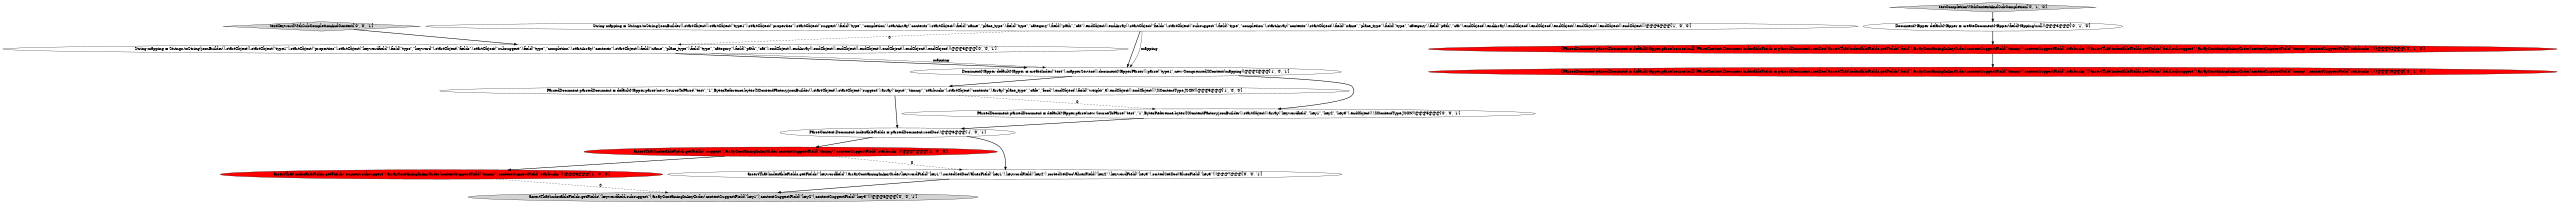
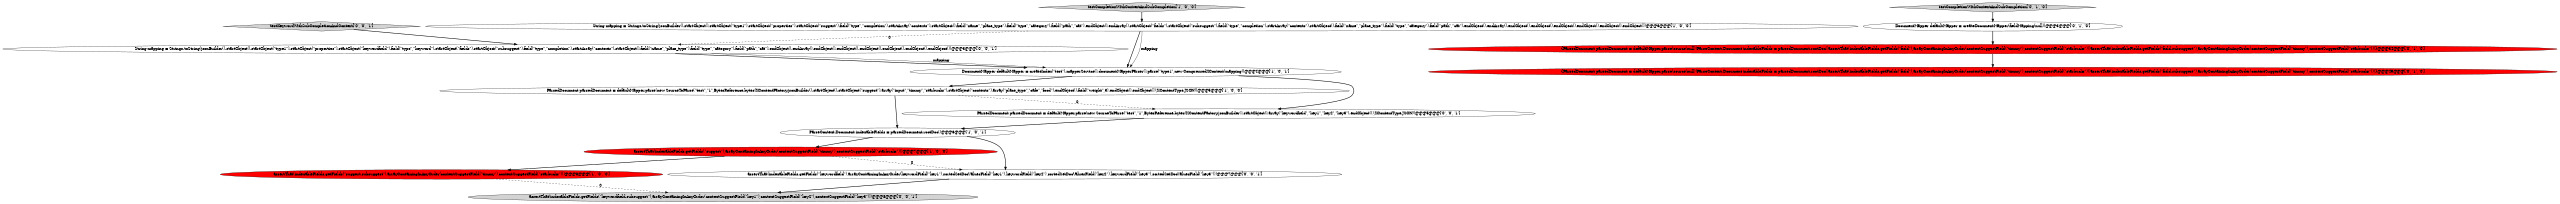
none -> (1142, 7)
